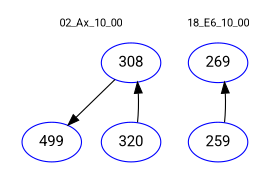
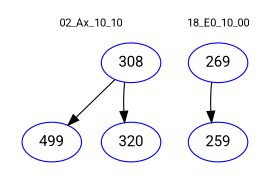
(91, 24) -> (91, 24)
(219, 24) -> (219, 24)
(138, 108) -> (124, 97)
(225, 108) -> (211, 97)
